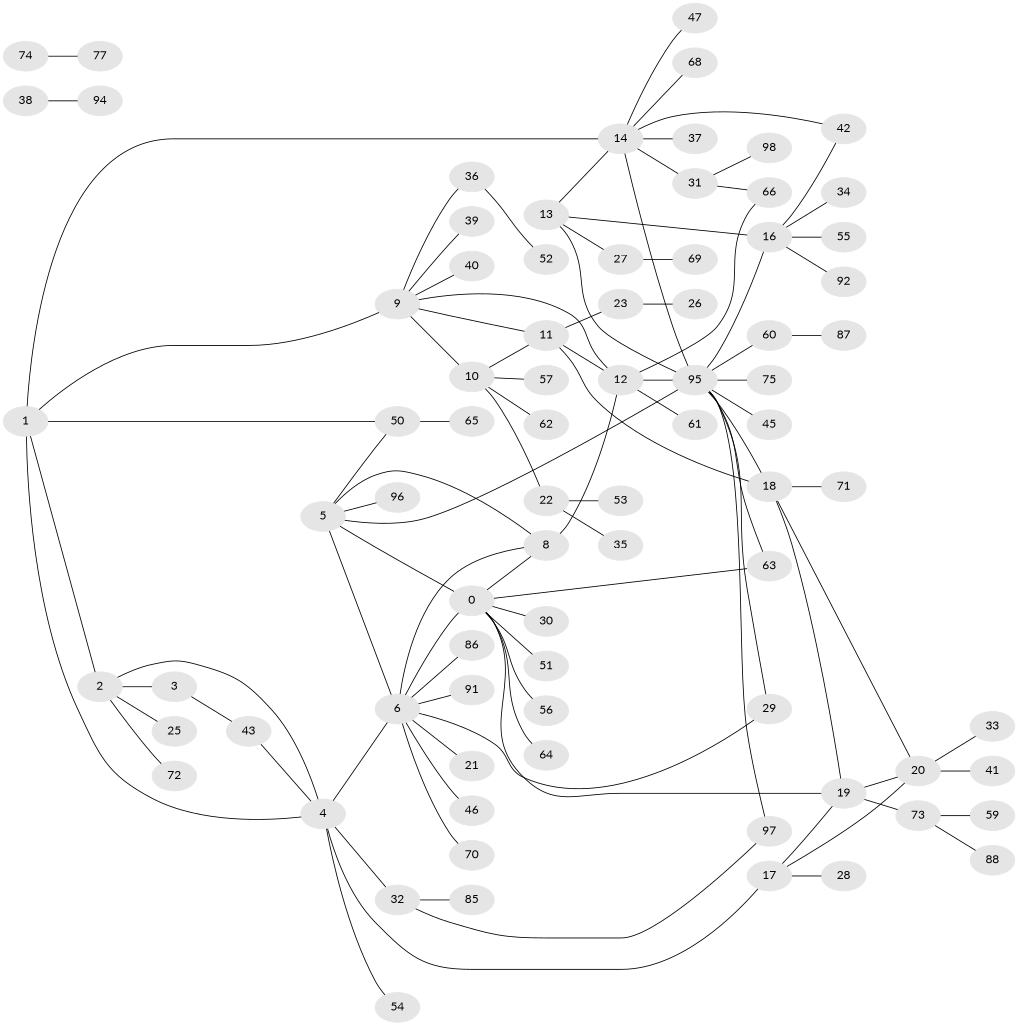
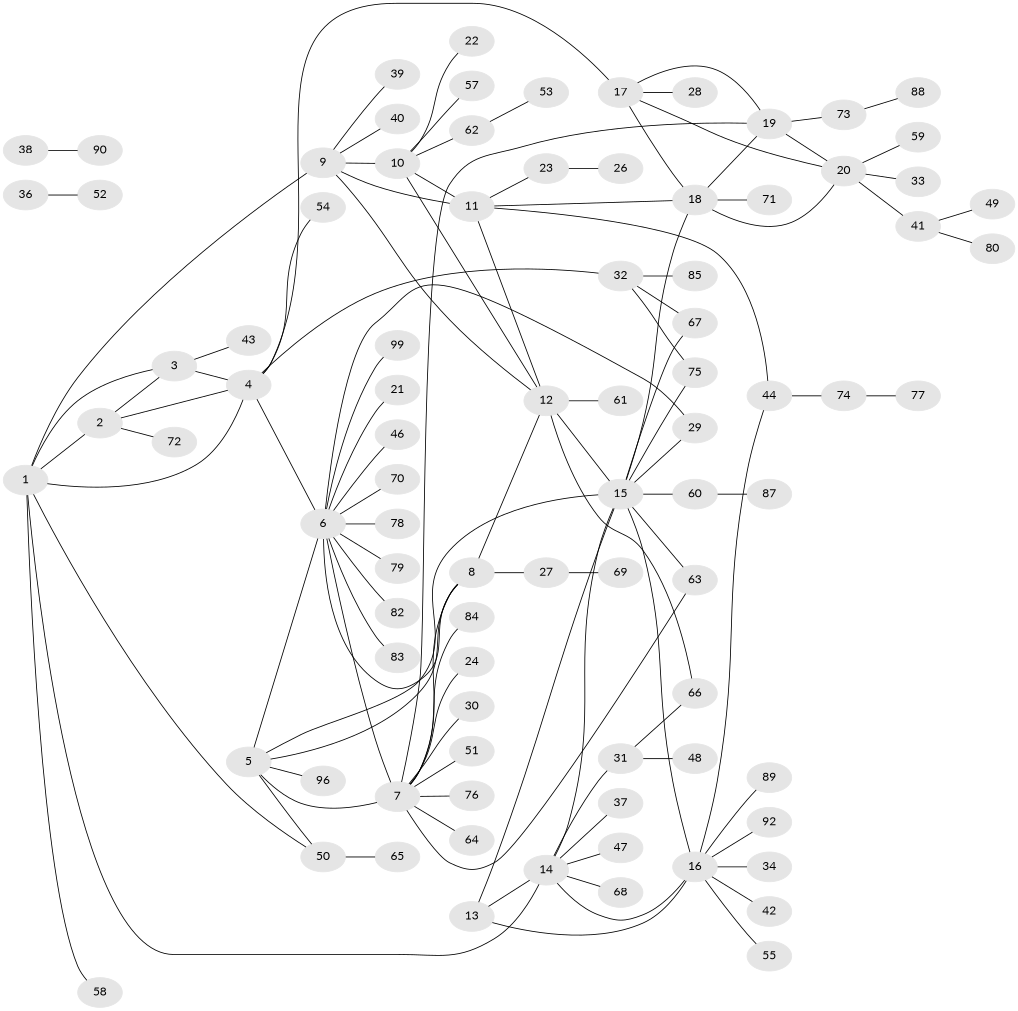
(100, 101) -> (100, 150)
(729, 112) -> (622, 920)
none -> (655, 148)
(769, 148) -> (695, 759)
none -> (992, 204)
(427, 237) -> none
(583, 237) -> (509, 573)
none -> (992, 249)
none -> (472, 282)
none -> (653, 317)
(695, 380) -> (621, 494)
none -> (769, 396)
none -> (78, 400)
(769, 425) -> none
(586, 501) -> (509, 112)
none -> (397, 524)
(621, 545) -> none
none -> (397, 569)
(472, 601) -> (397, 797)
none -> (397, 613)
none -> (472, 617)
(472, 645) -> (397, 658)
none -> (472, 662)
(472, 690) -> (397, 345)
(546, 711) -> (472, 796)
(174, 731) -> none
(286, 773) -> (212, 376)
none -> (769, 778)
(955, 816) -> (881, 154)
(769, 831) -> (695, 323)
none -> (100, 992)
